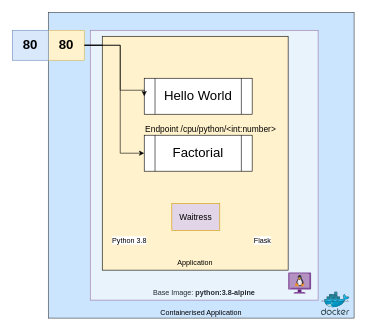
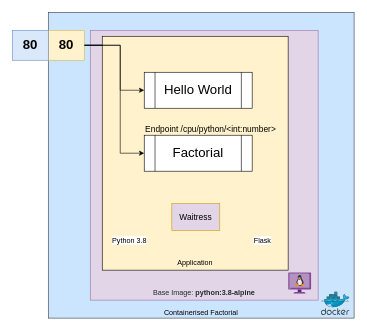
(198, 96) -> (198, 90)
(204, 291) -> (204, 291)
(201, 312) -> (201, 312)
